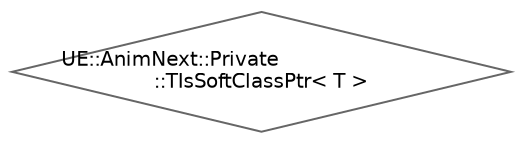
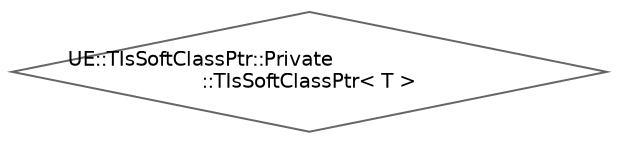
(261, 72) -> (309, 72)
